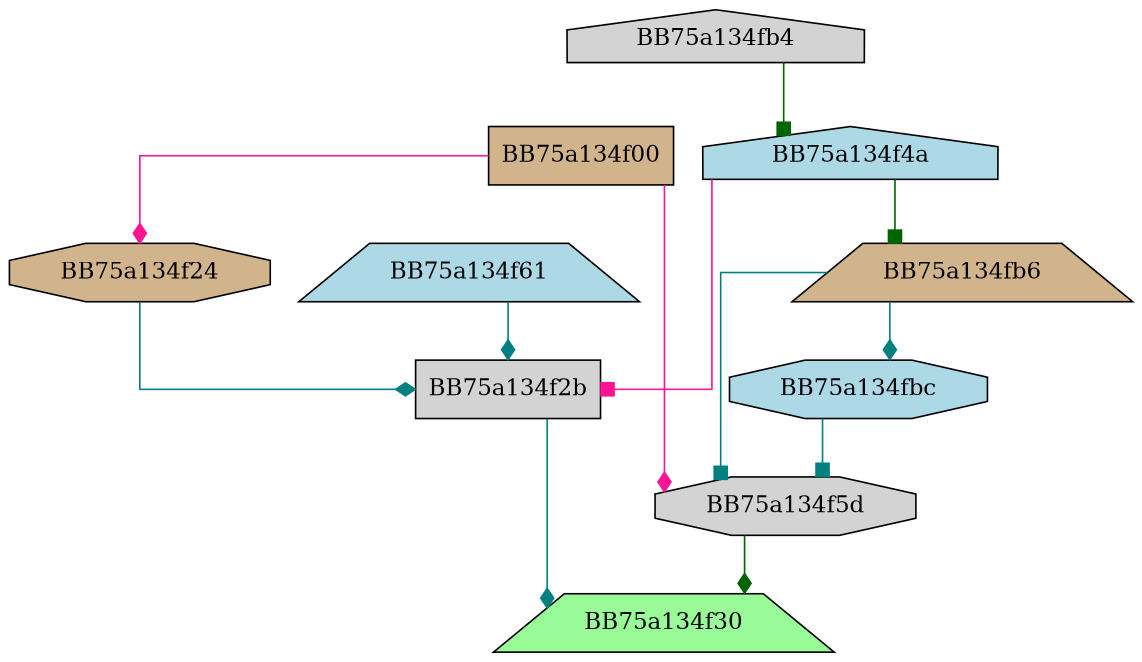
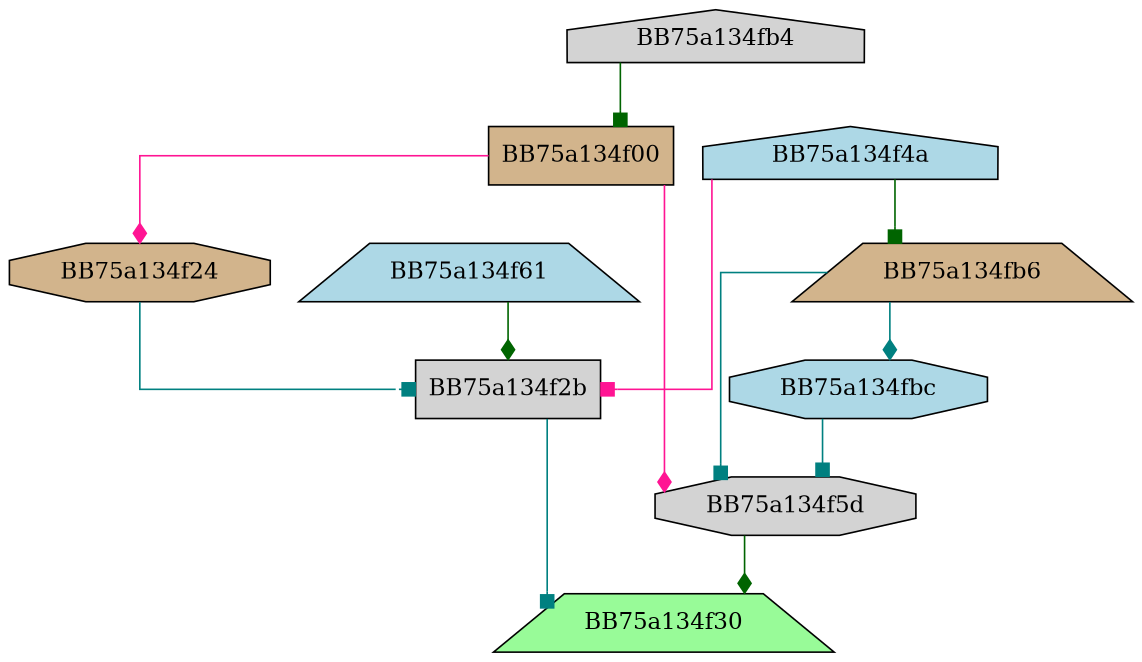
(784, 91) -> (620, 86)
(508, 321) -> (508, 321)
(224, 389) -> (224, 389)
(547, 505) -> (547, 505)
